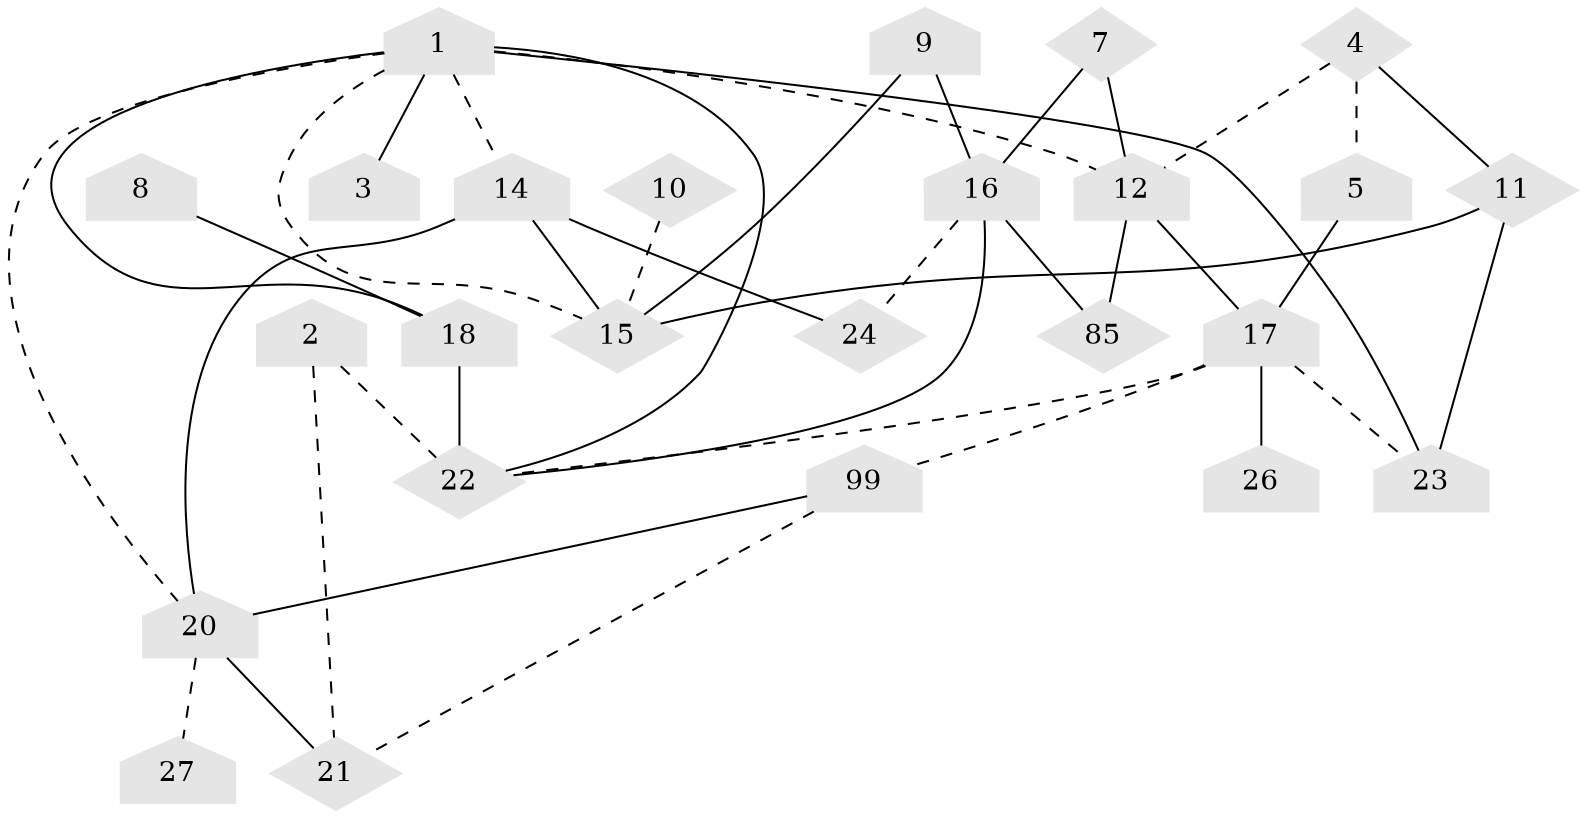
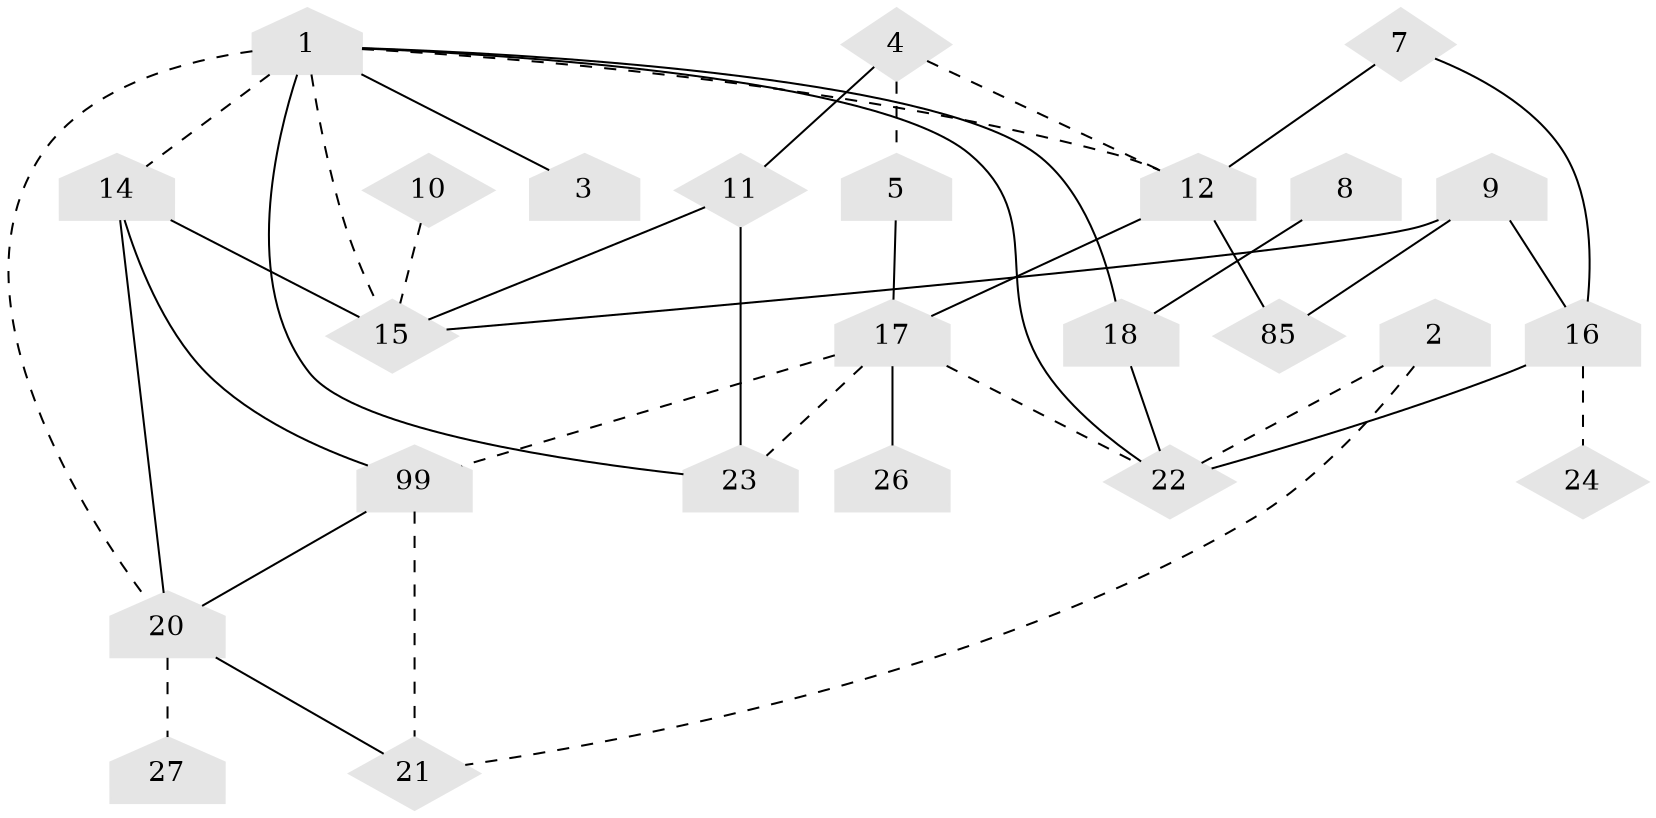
(1040, 261) -> (1379, 268)
(683, 266) -> (211, 377)
